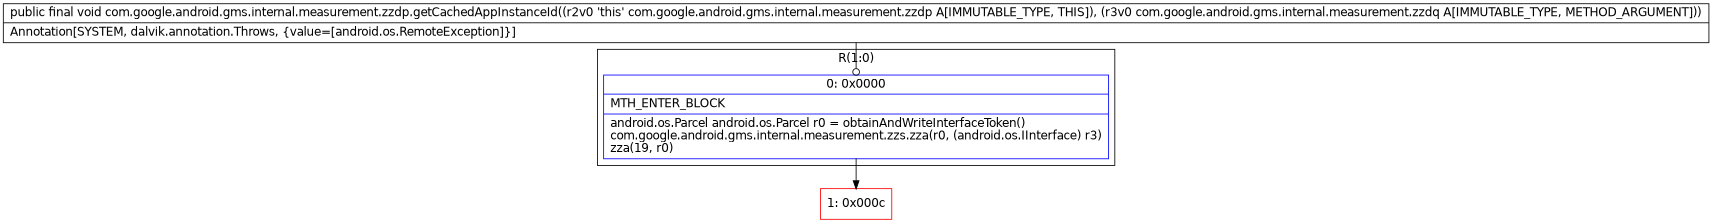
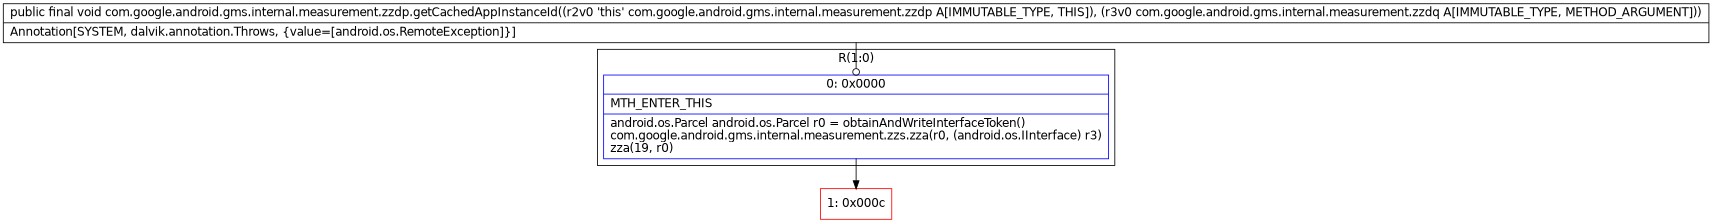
(668, 104) -> (662, 104)
